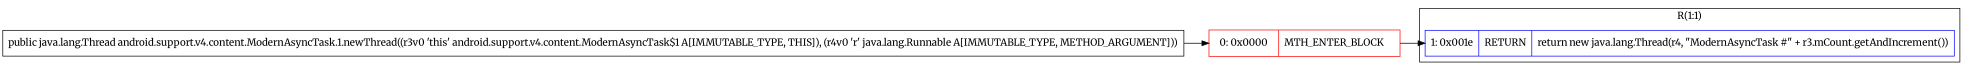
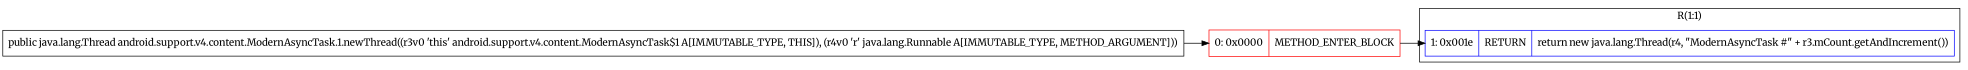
(1334, 43) -> (1334, 43)
